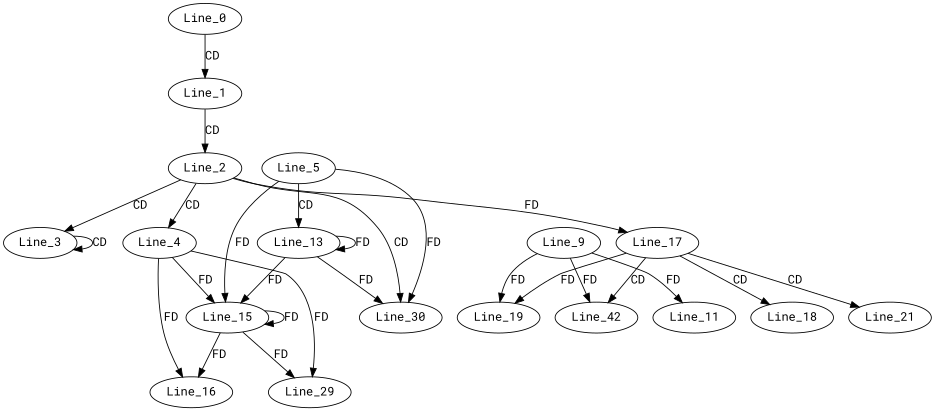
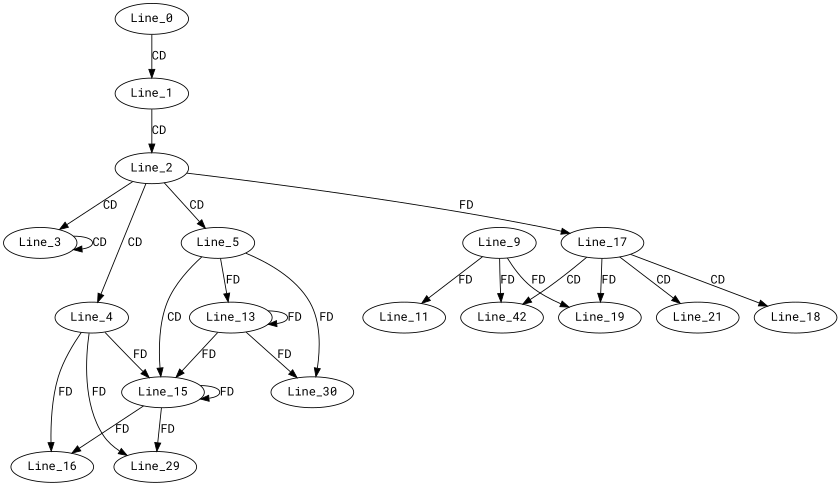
(344, 201) -> (182, 202)
(306, 206) -> (233, 280)
(242, 243) -> (175, 318)
